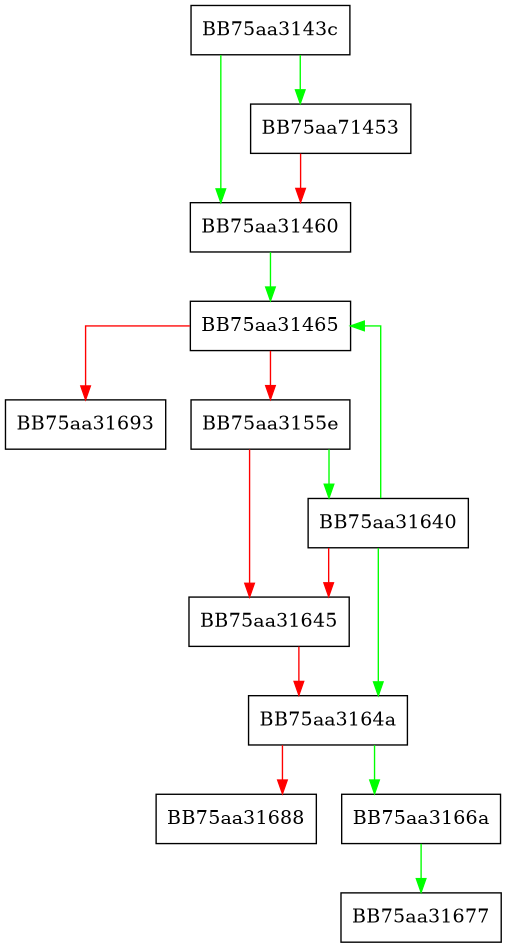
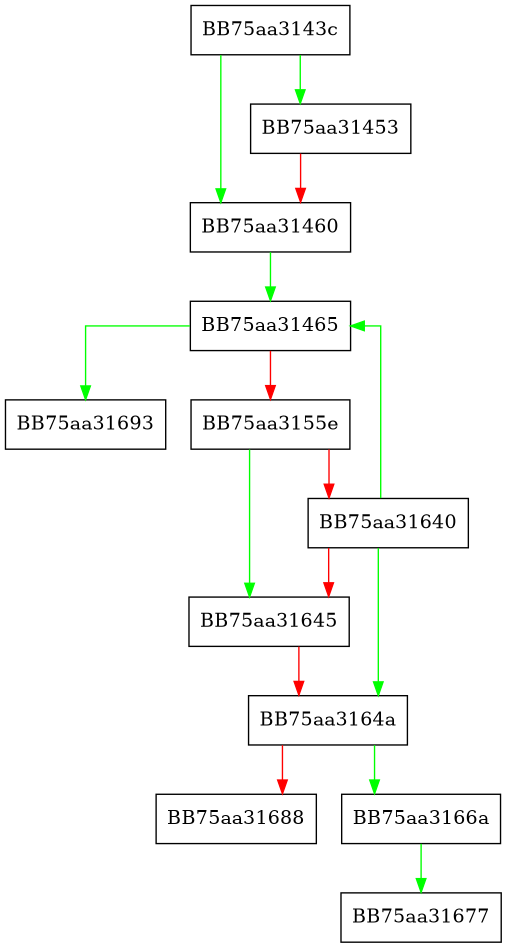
(331, 129) -> (331, 129)
(108, 326) -> (108, 326)
(329, 467) -> (329, 467)
(250, 516) -> (250, 516)
